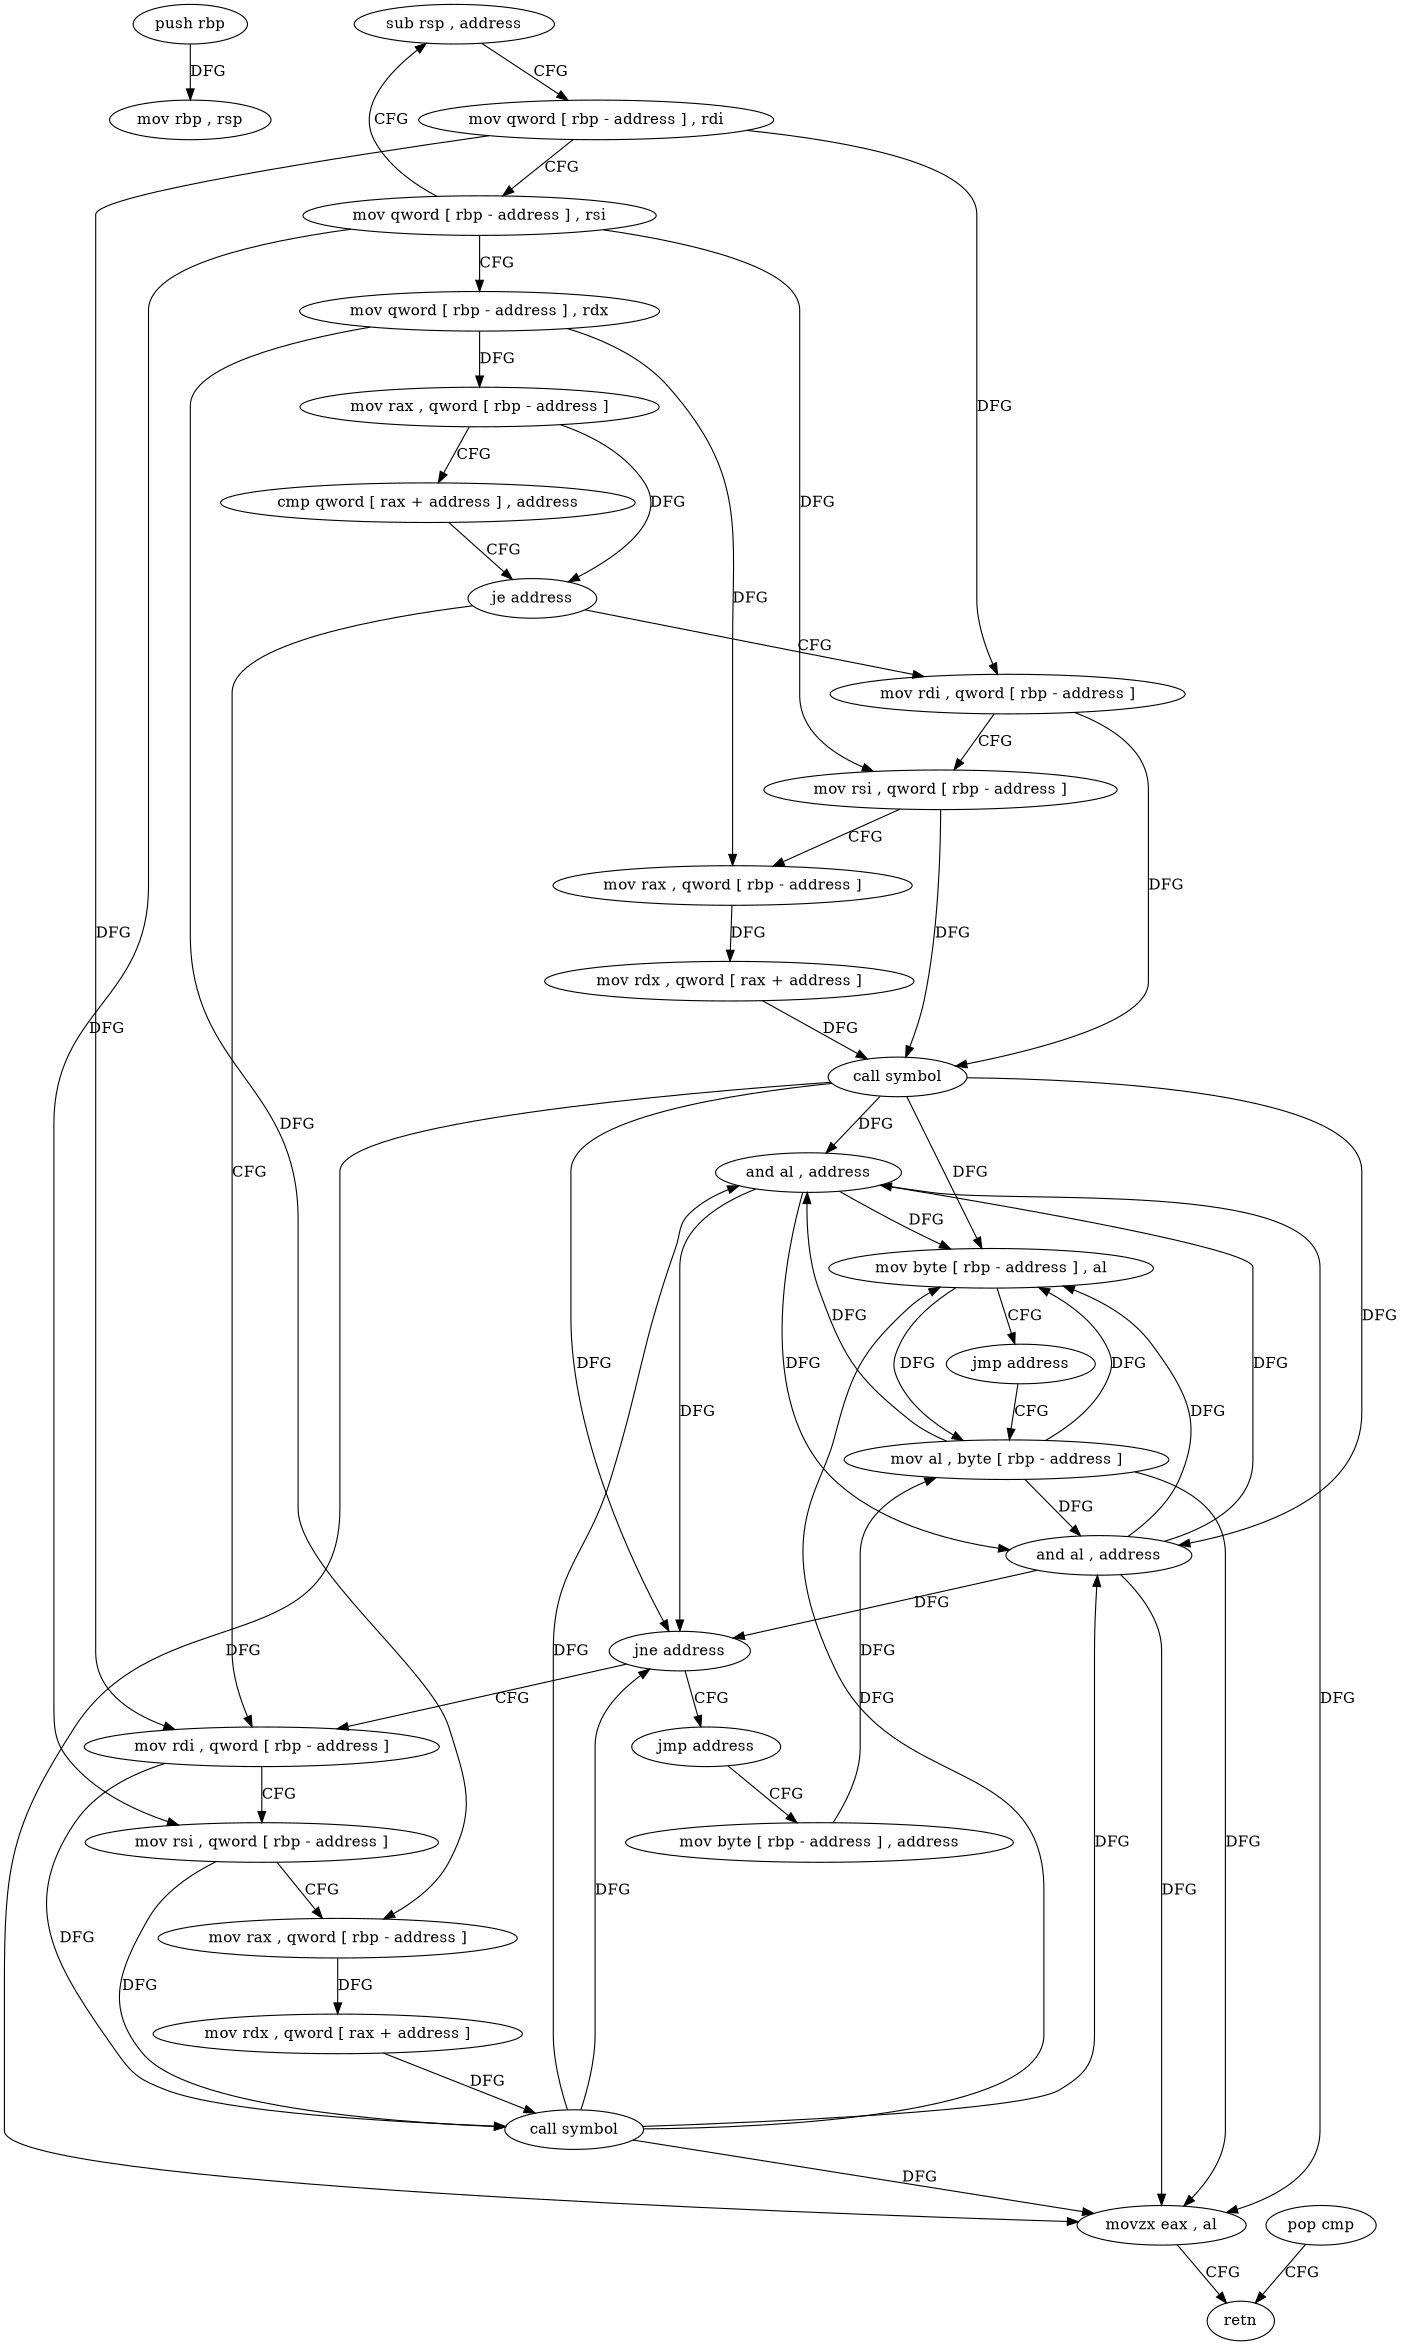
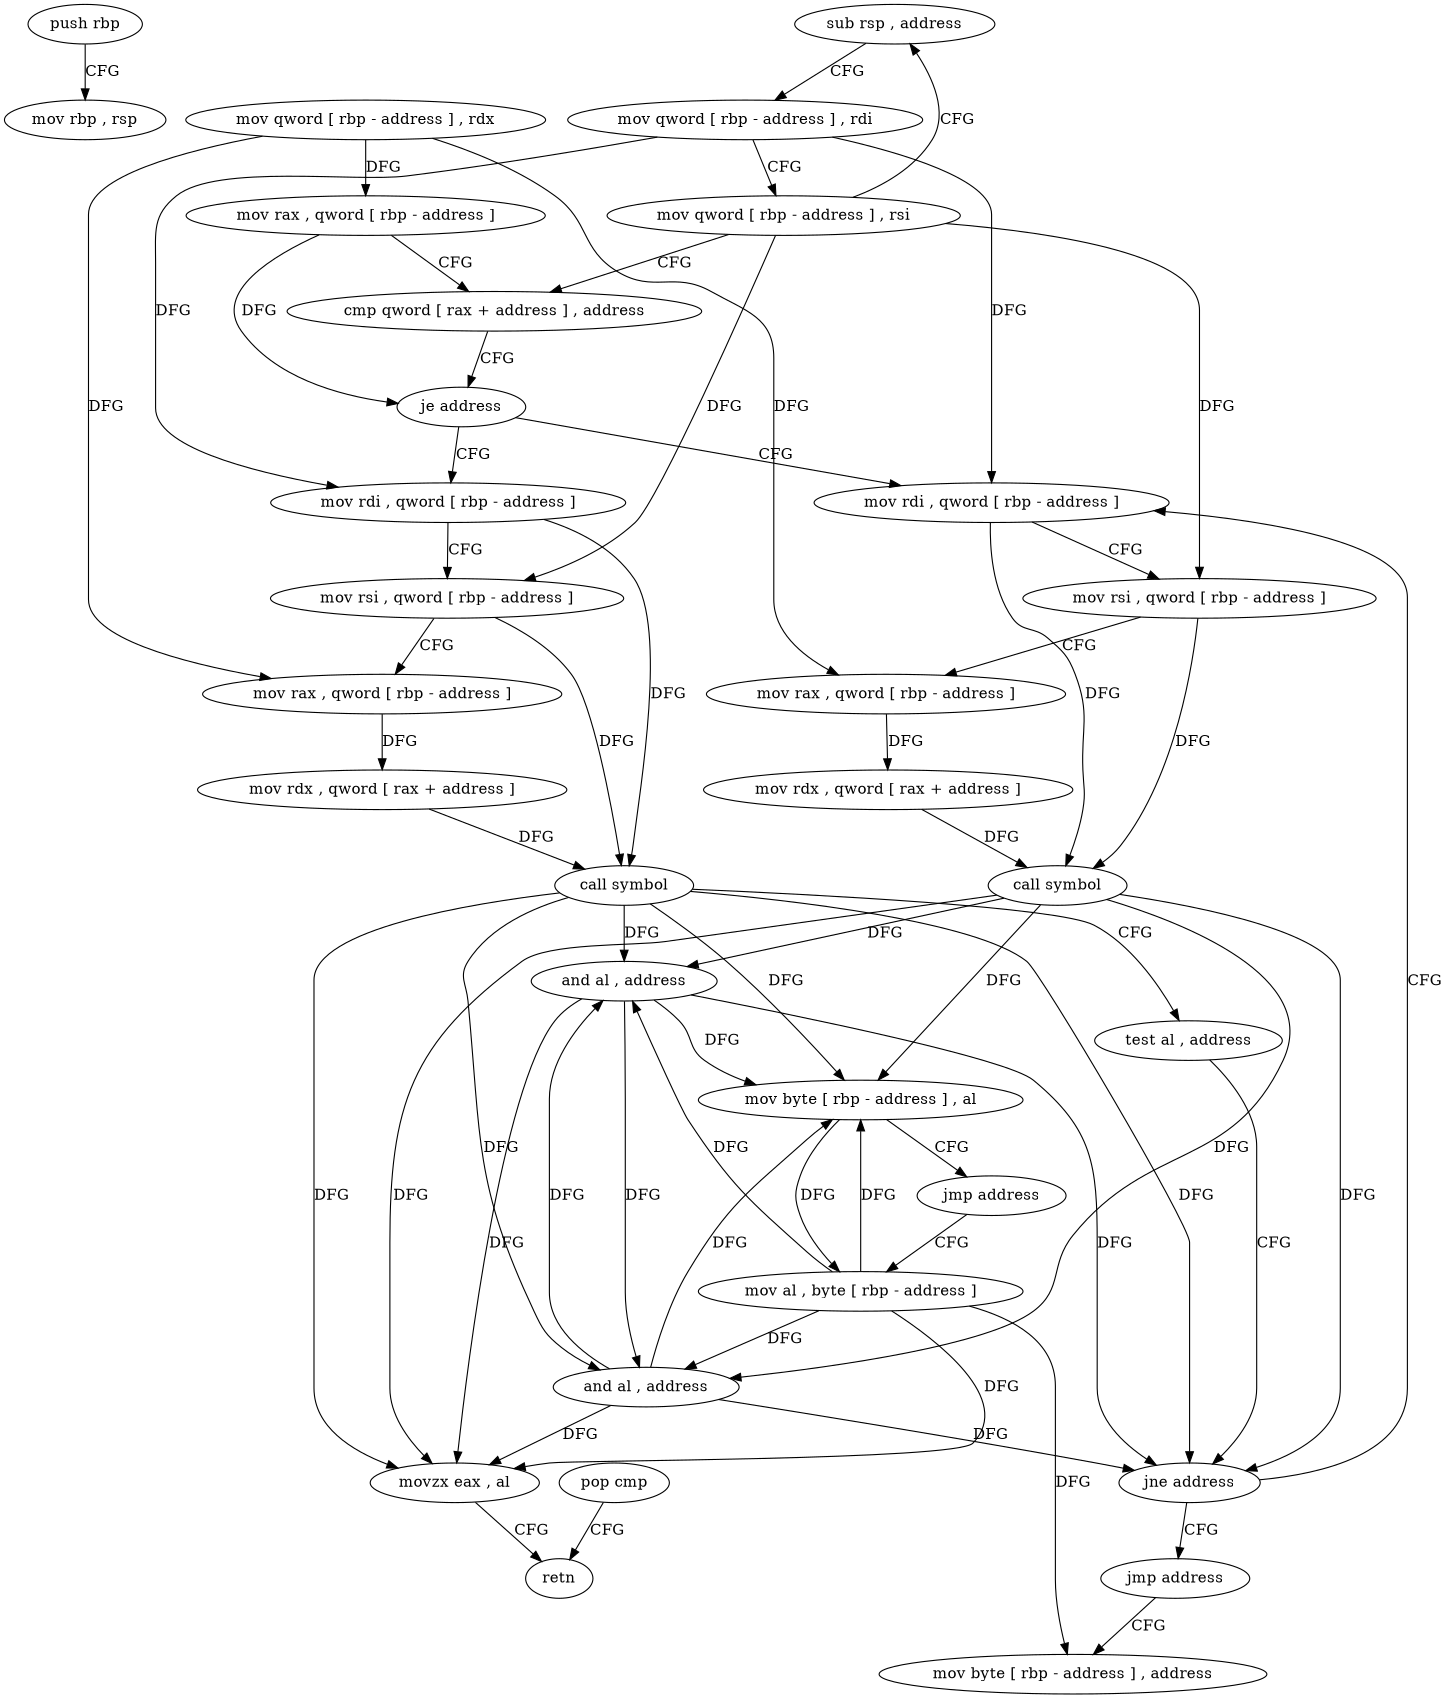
(208, 72) -> (103, 72)
(480, 258) -> (645, 262)
none -> (1188, 1041)
(860, 1640) -> (1055, 1442)
